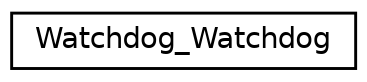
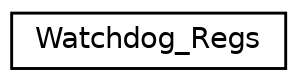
(184, 41) -> (149, 41)
